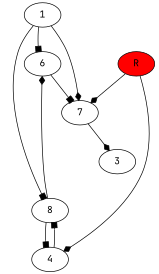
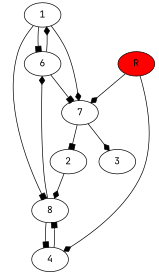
none -> (47, 43)
none -> (68, 162)
